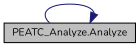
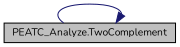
(70, 33) -> (90, 33)
